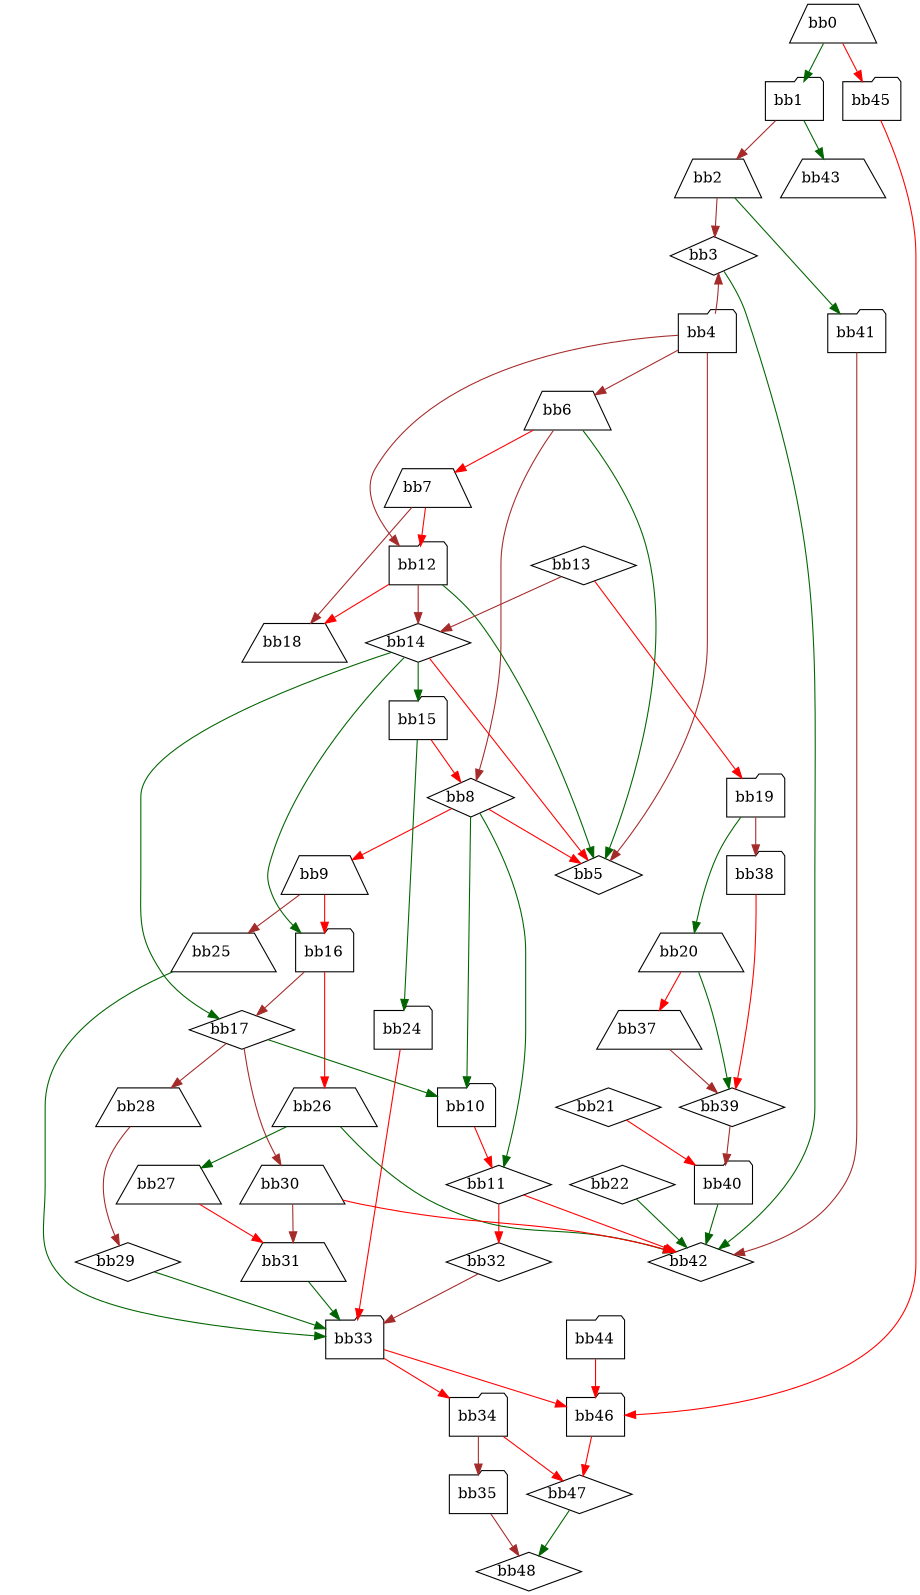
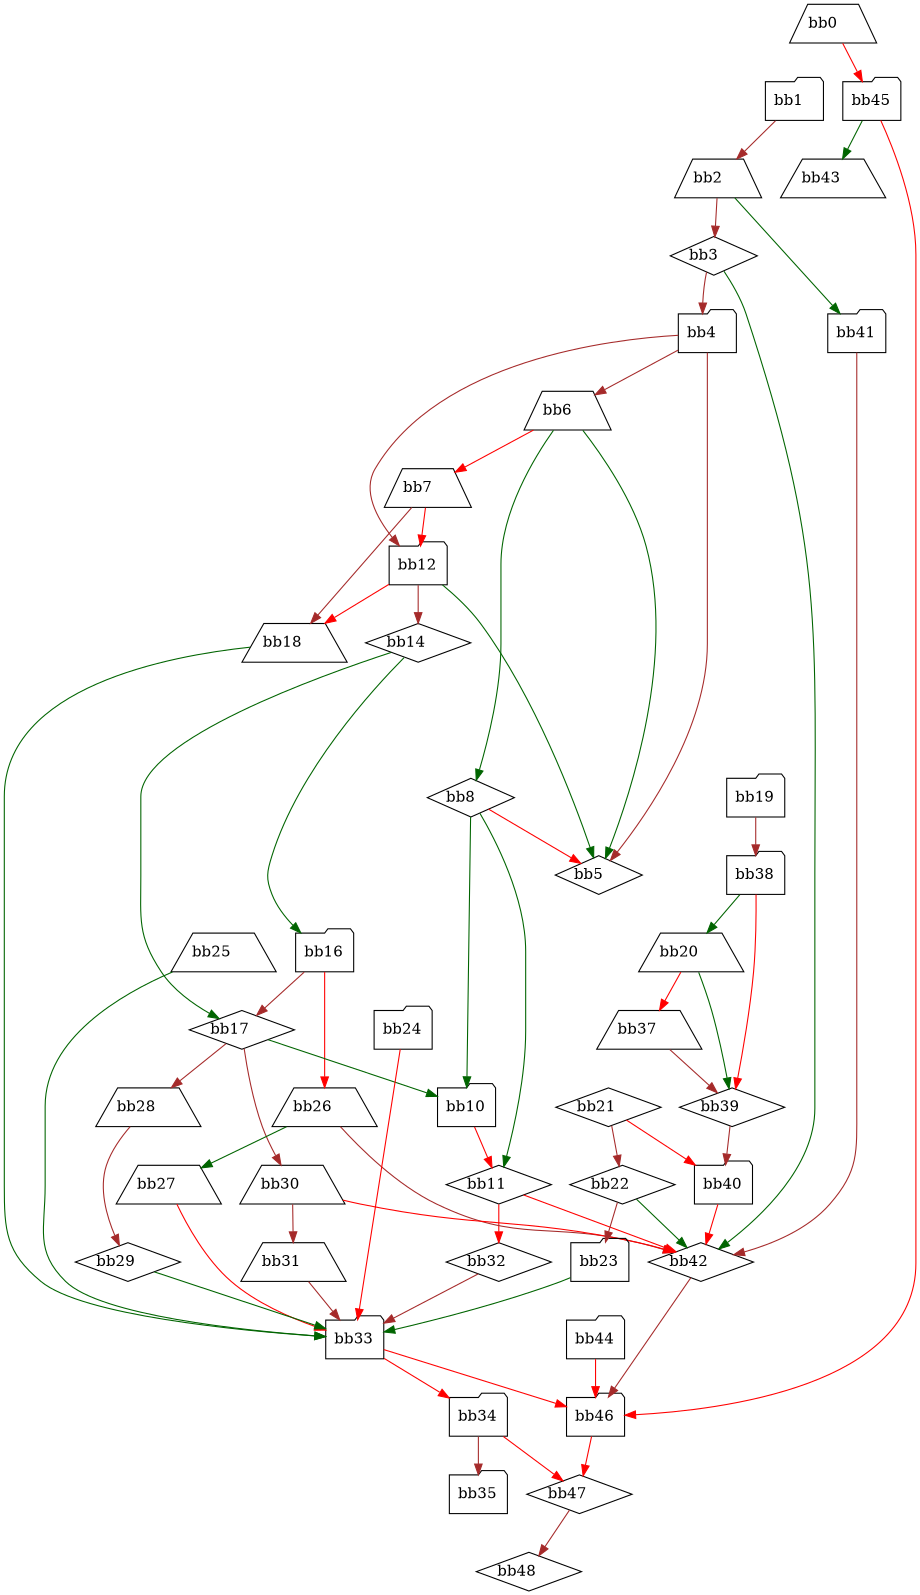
(816, 58) -> none
(811, 135) -> (855, 135)
(717, 299) -> (704, 287)
(584, 565) -> none
(501, 595) -> (501, 595)
(418, 720) -> none
(505, 755) -> none
(712, 867) -> (727, 910)
(325, 875) -> none
none -> (4, 1029)
none -> (614, 1141)
(454, 1211) -> (454, 1211)
(713, 1219) -> (713, 1219)
(226, 1220) -> (232, 1282)
none -> (600, 1262)
(321, 1297) -> (321, 1297)
none -> (653, 1333)
(557, 1528) -> (557, 1528)
(502, 1530) -> none
